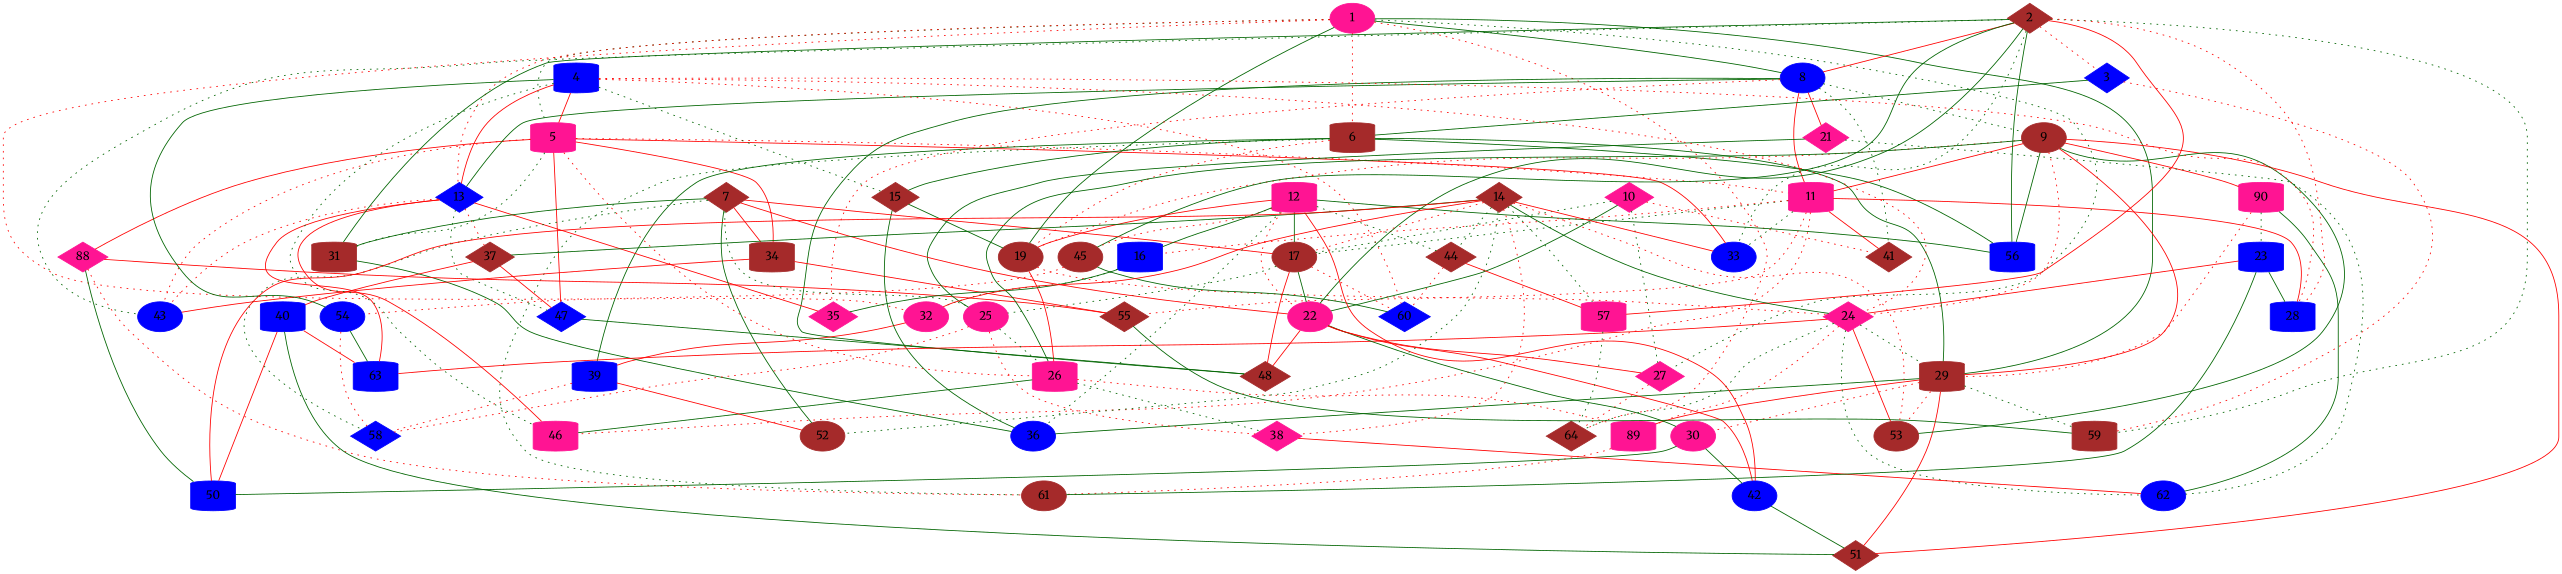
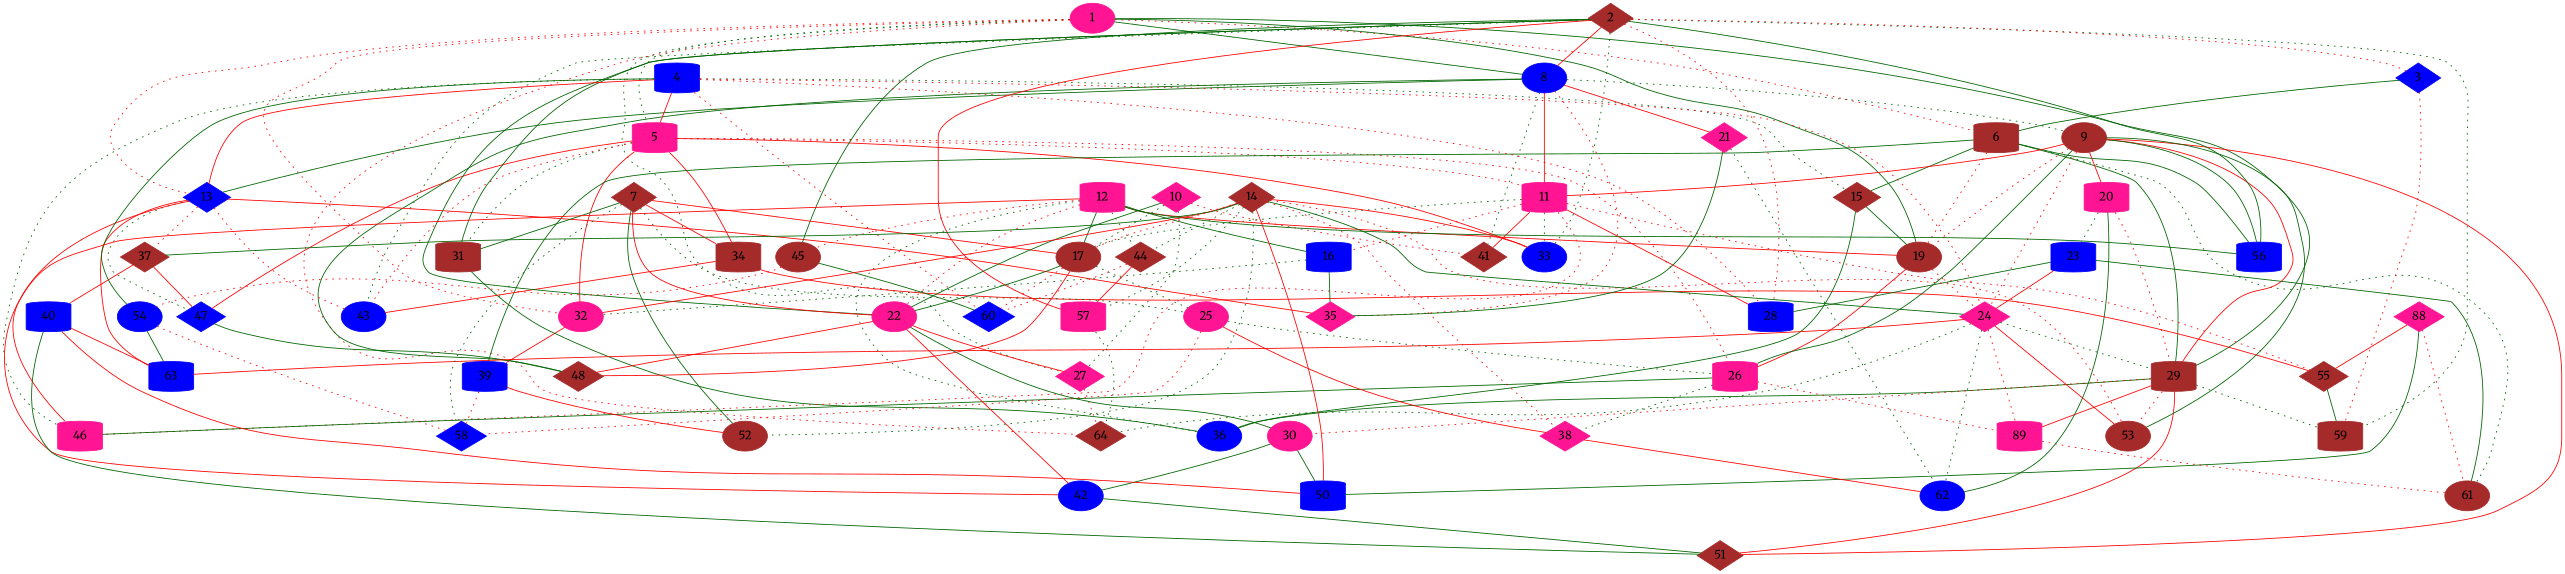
(1243, 163) -> (1579, 299)
(306, 168) -> (594, 203)
(2261, 197) -> (2106, 197)
(1103, 416) -> (1379, 395)
